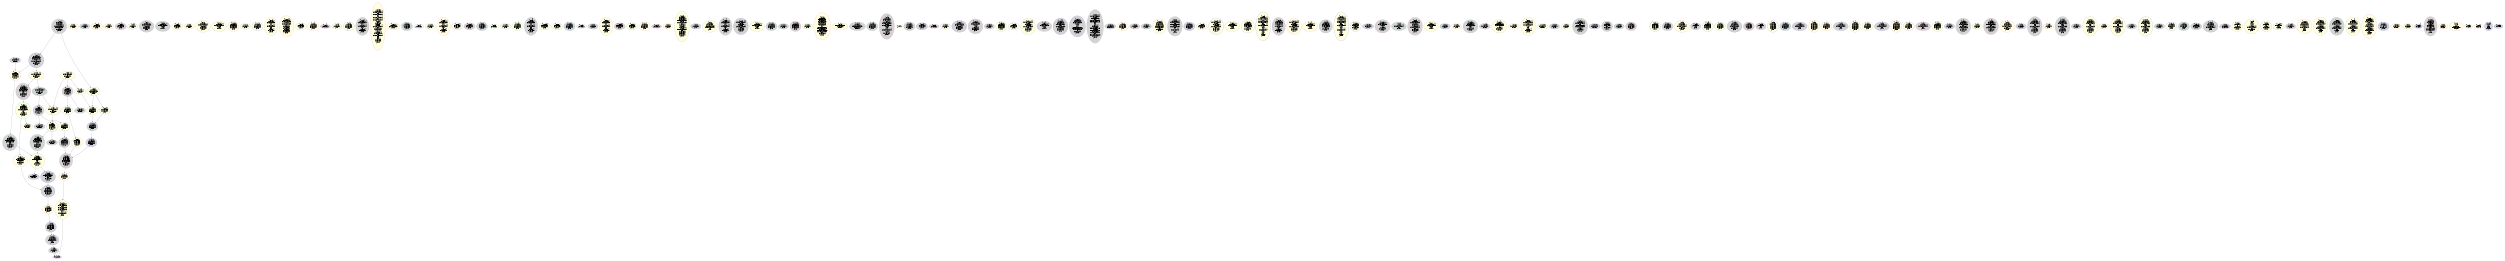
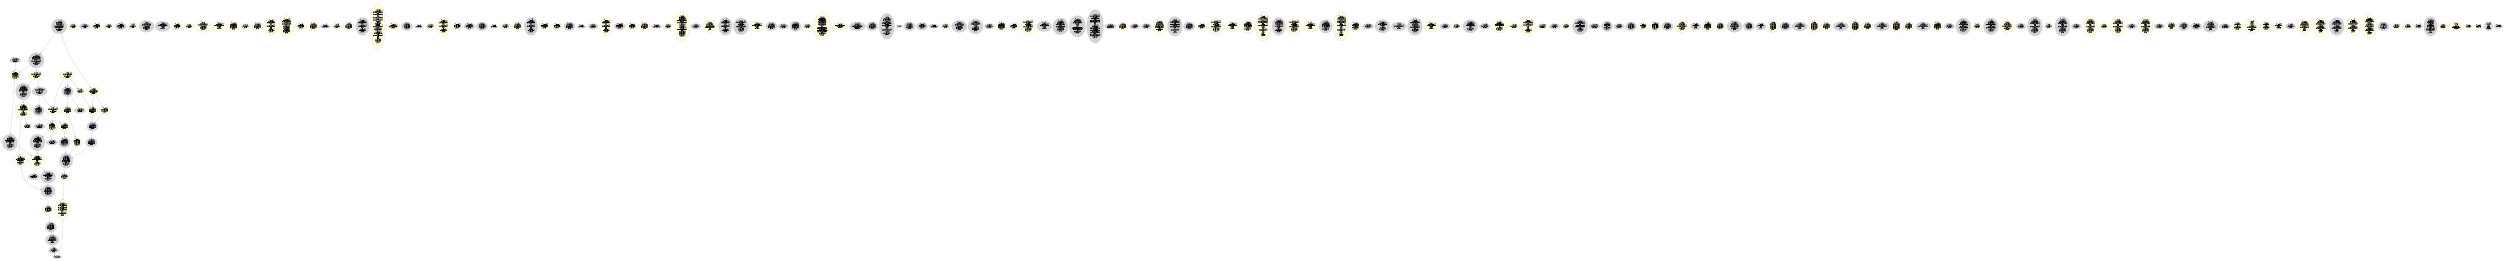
none -> (1643, 26)
(39, 111) -> (39, 111)
